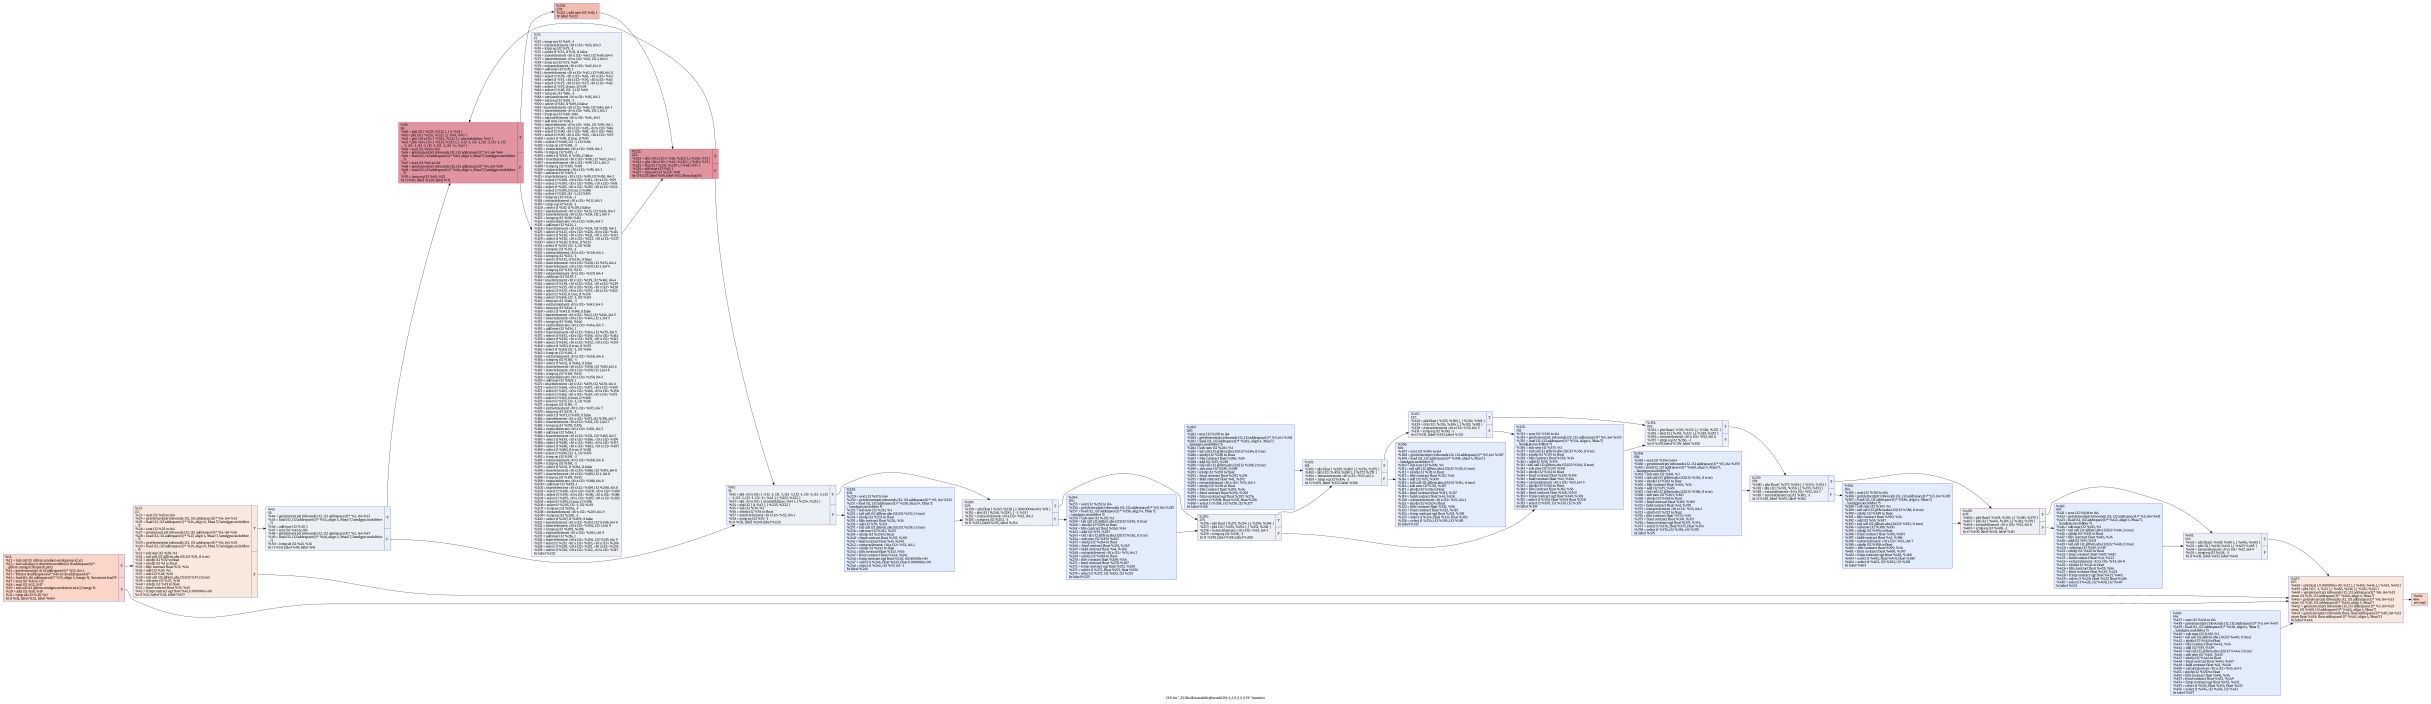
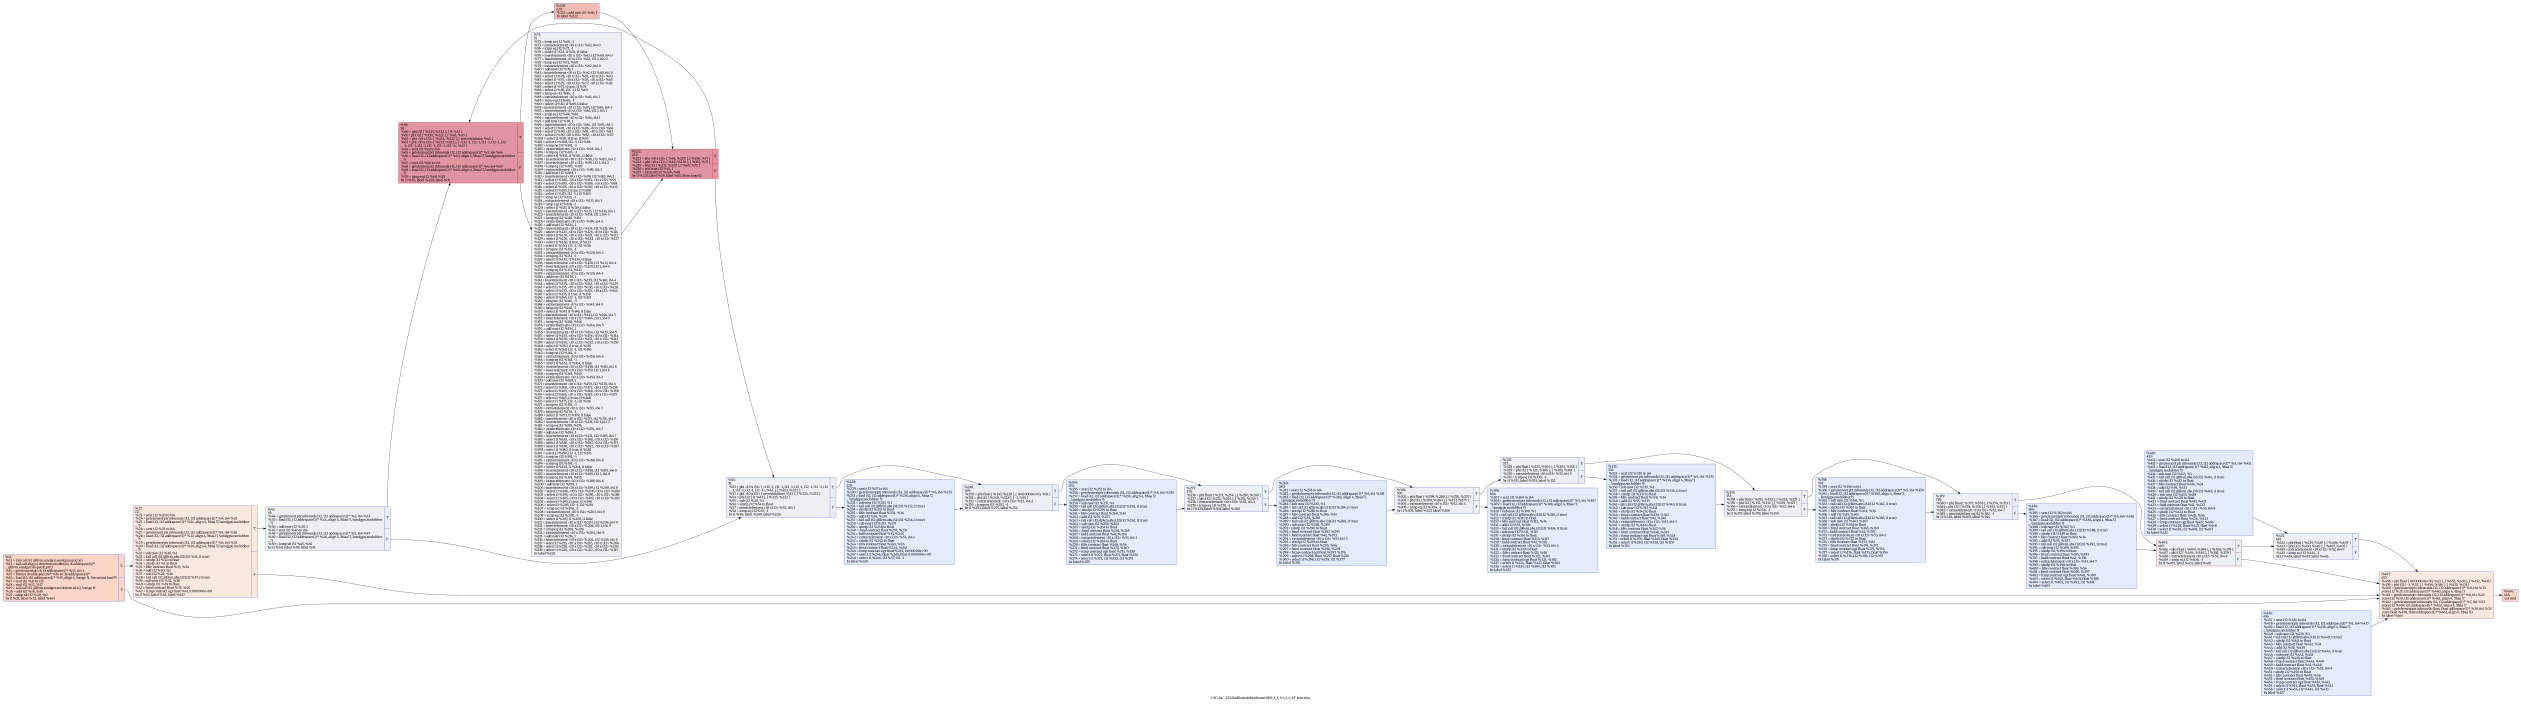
none -> (1811, 510)
(2049, 528) -> (2310, 570)
(1411, 547) -> (1271, 505)
